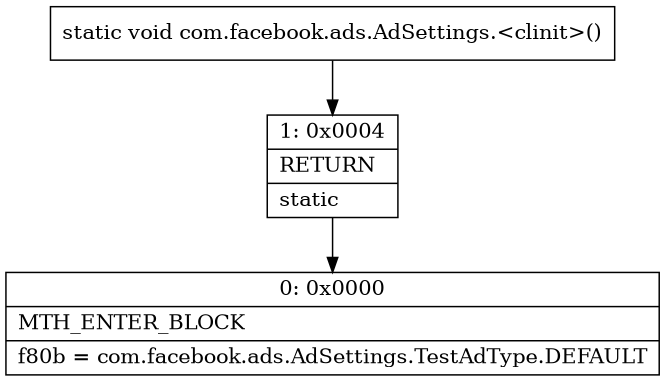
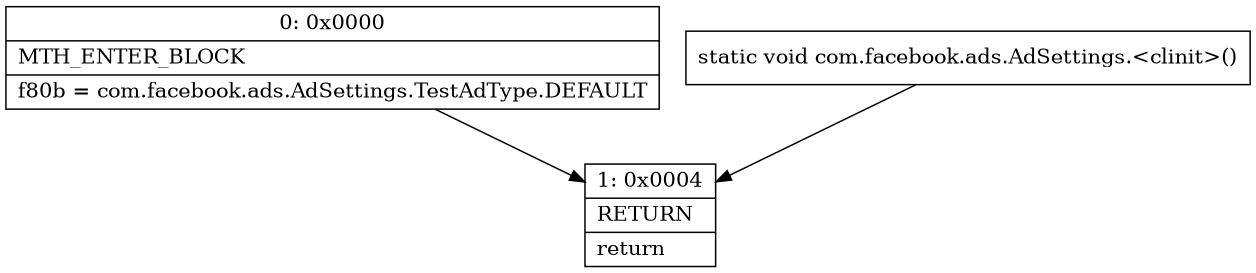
(309, 200) -> (631, 249)
(333, 238) -> (503, 142)
